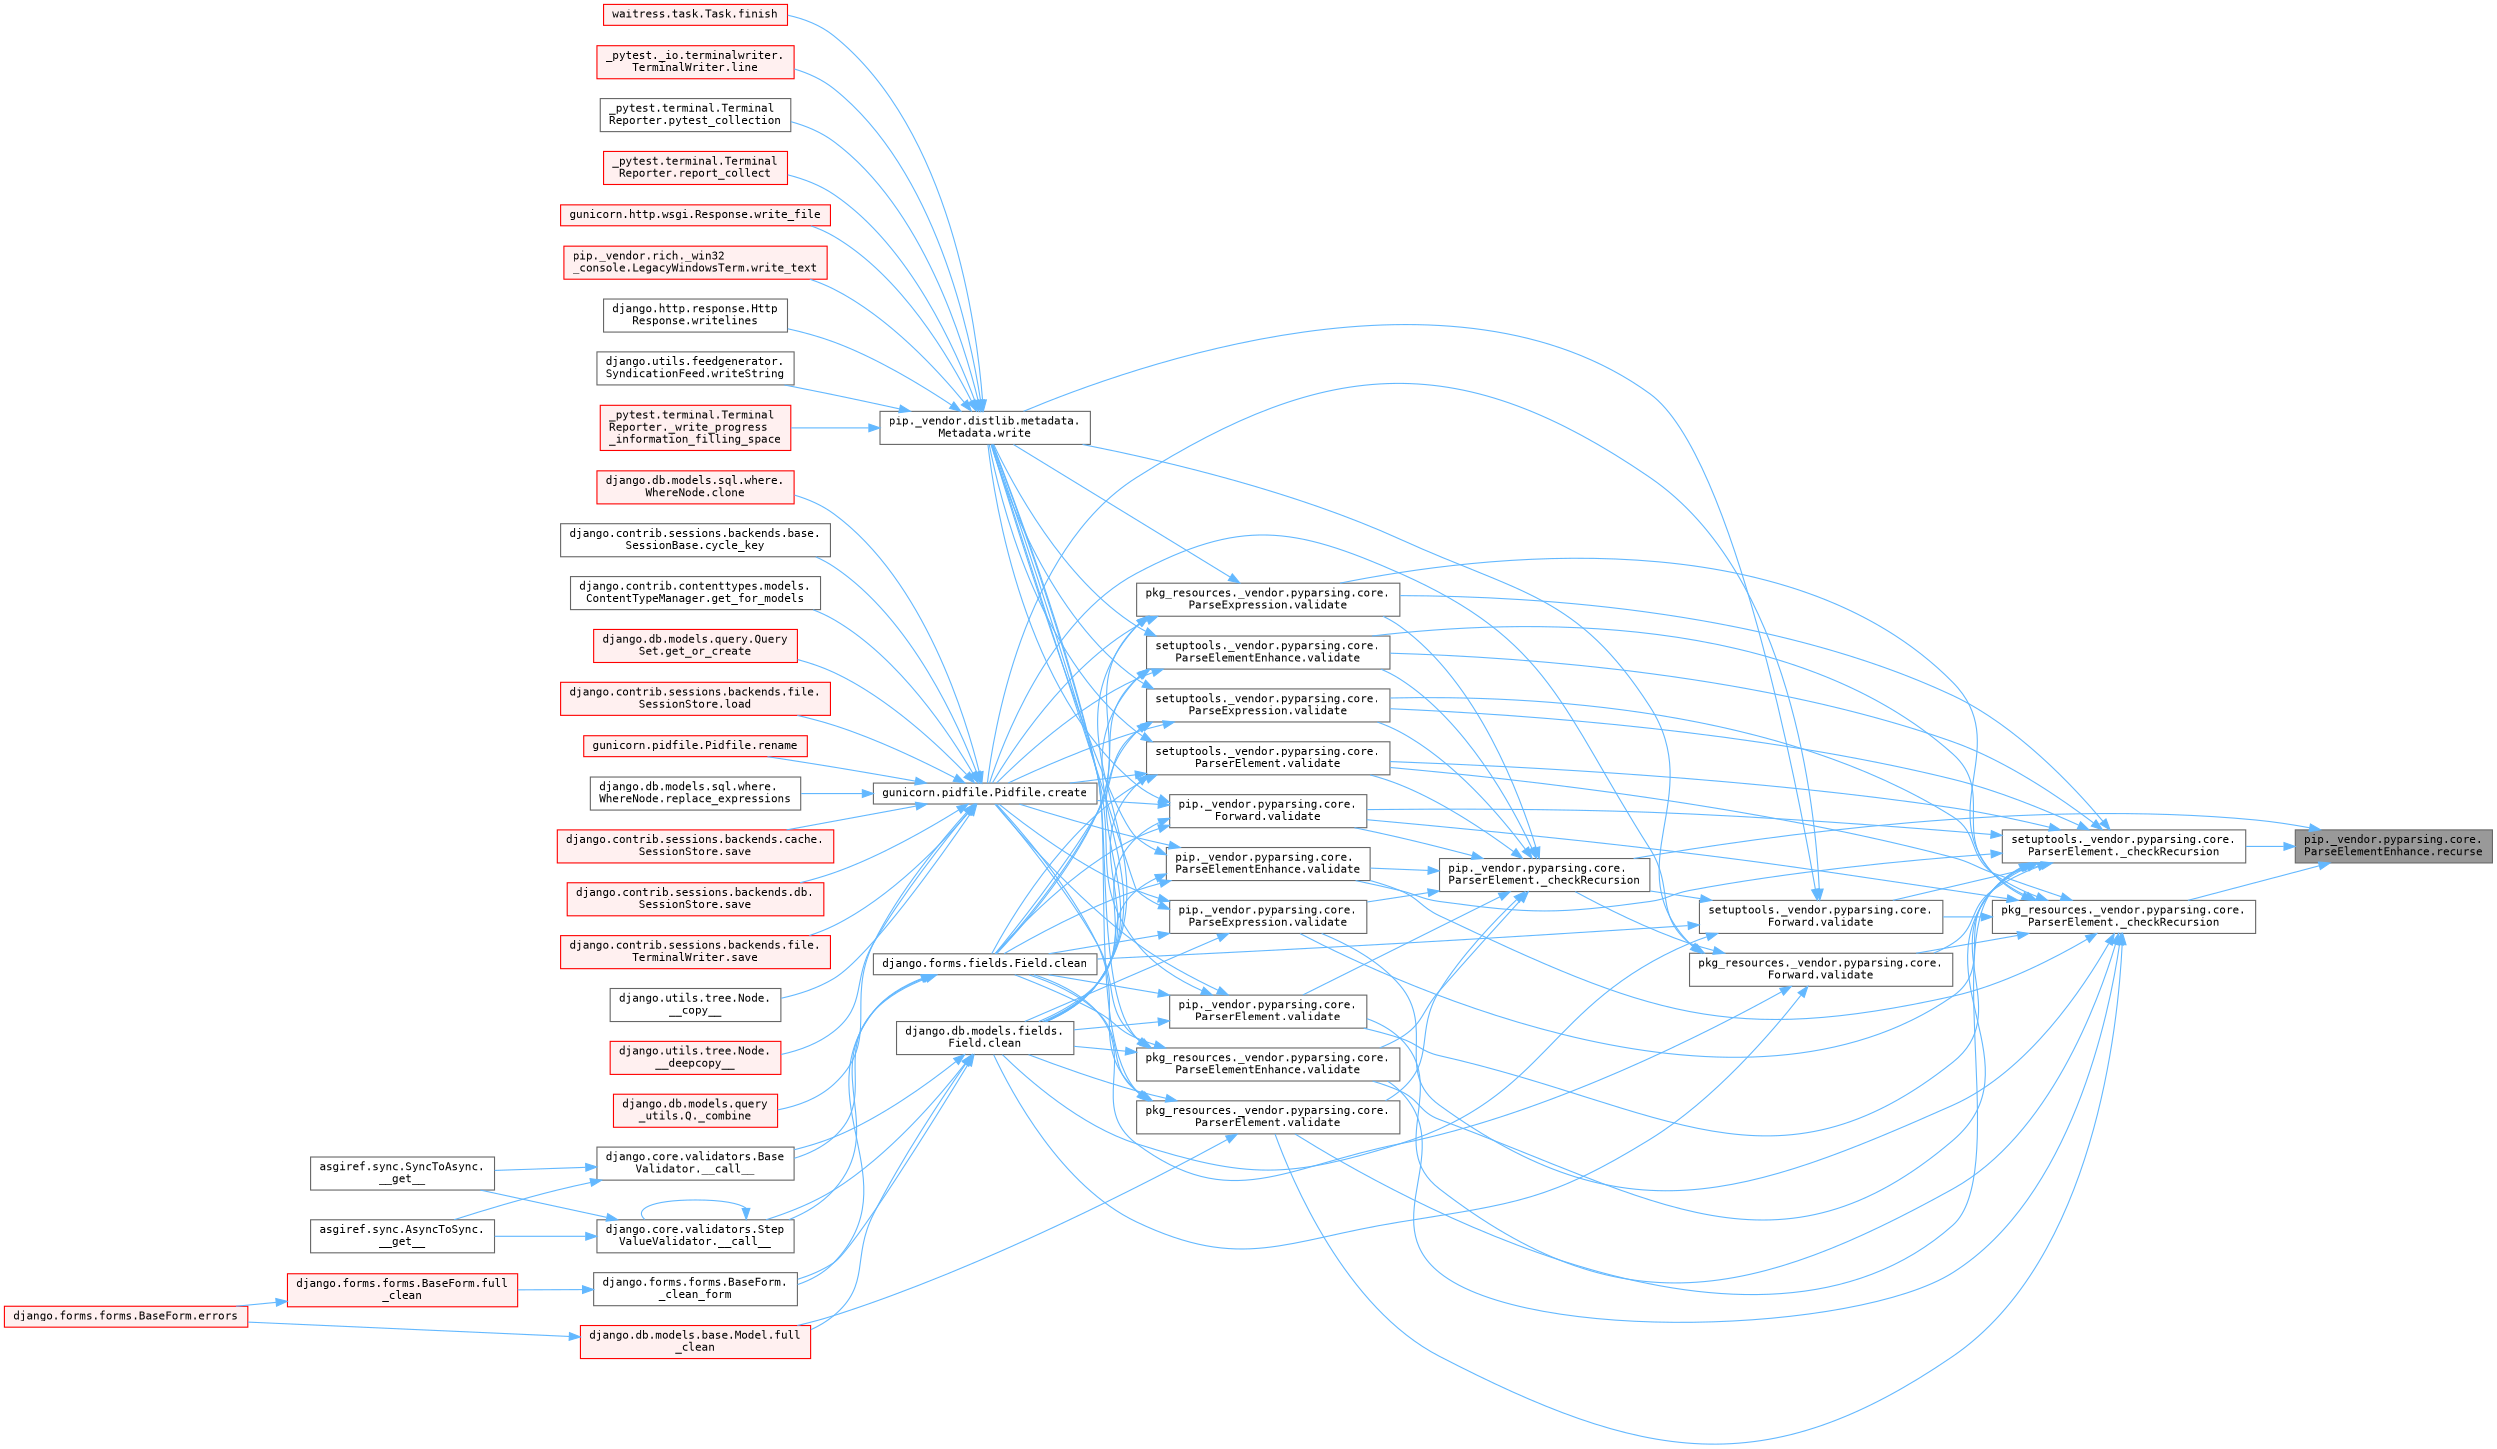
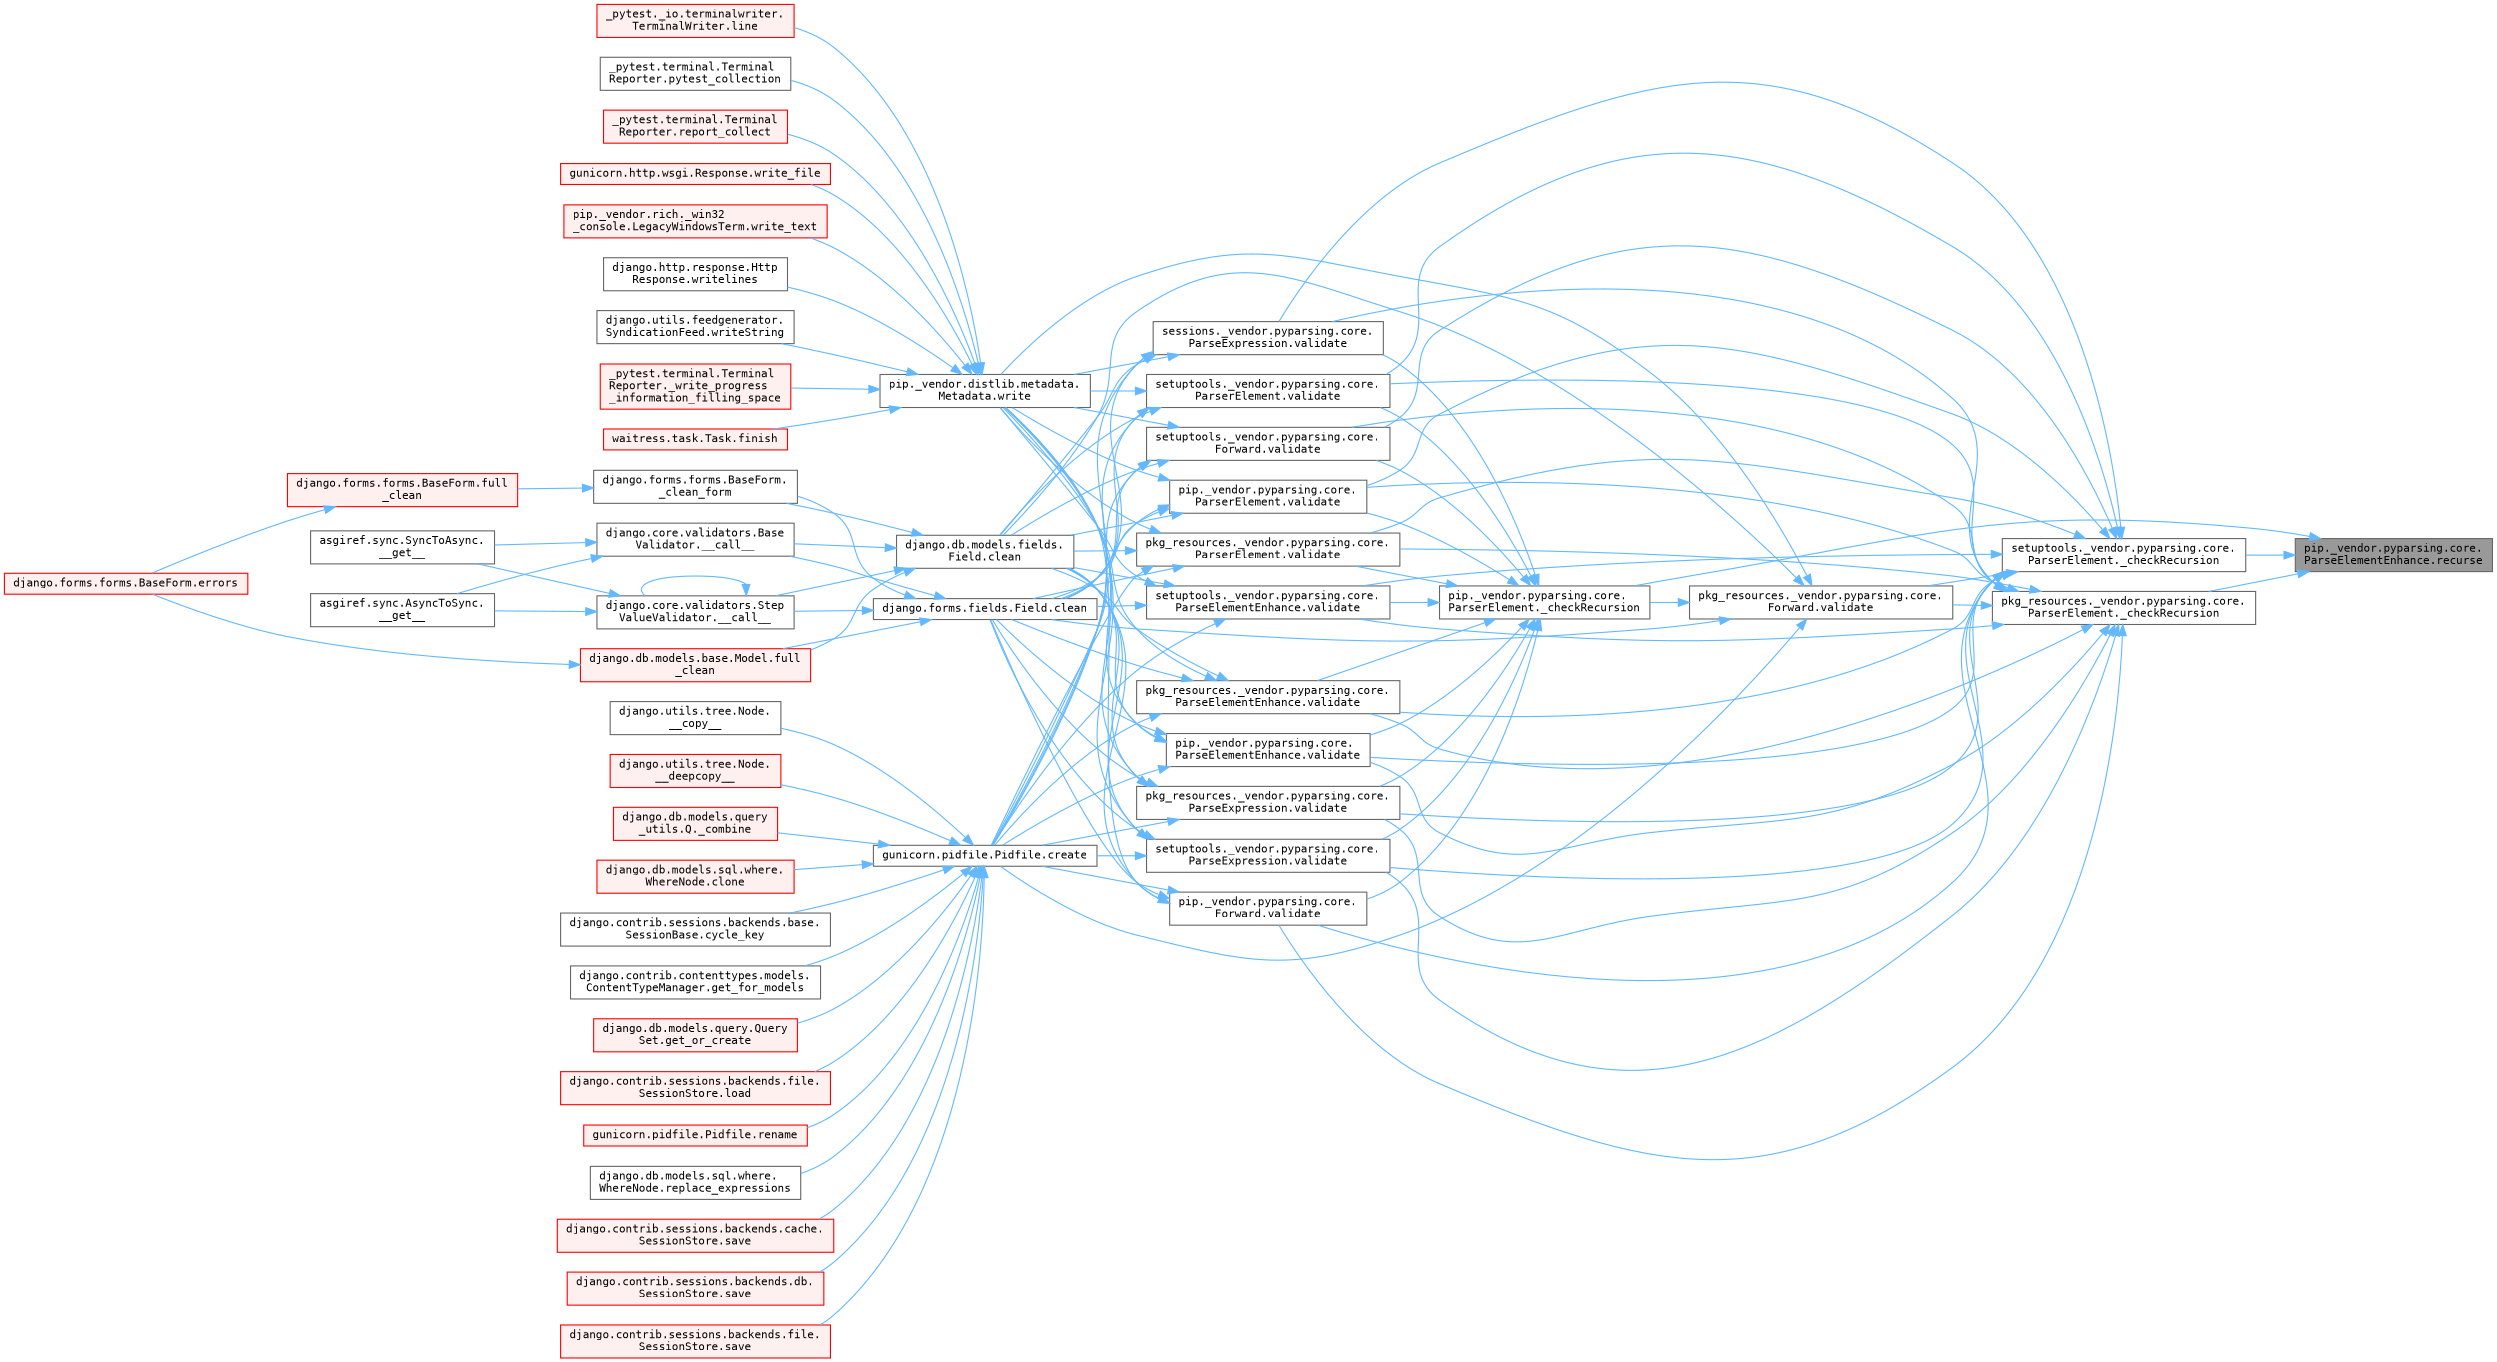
(1675, 895) -> (1457, 509)
(1268, 917) -> (1268, 338)
(696, 952) -> (696, 1341)
(1017, 1244) -> (852, 635)
